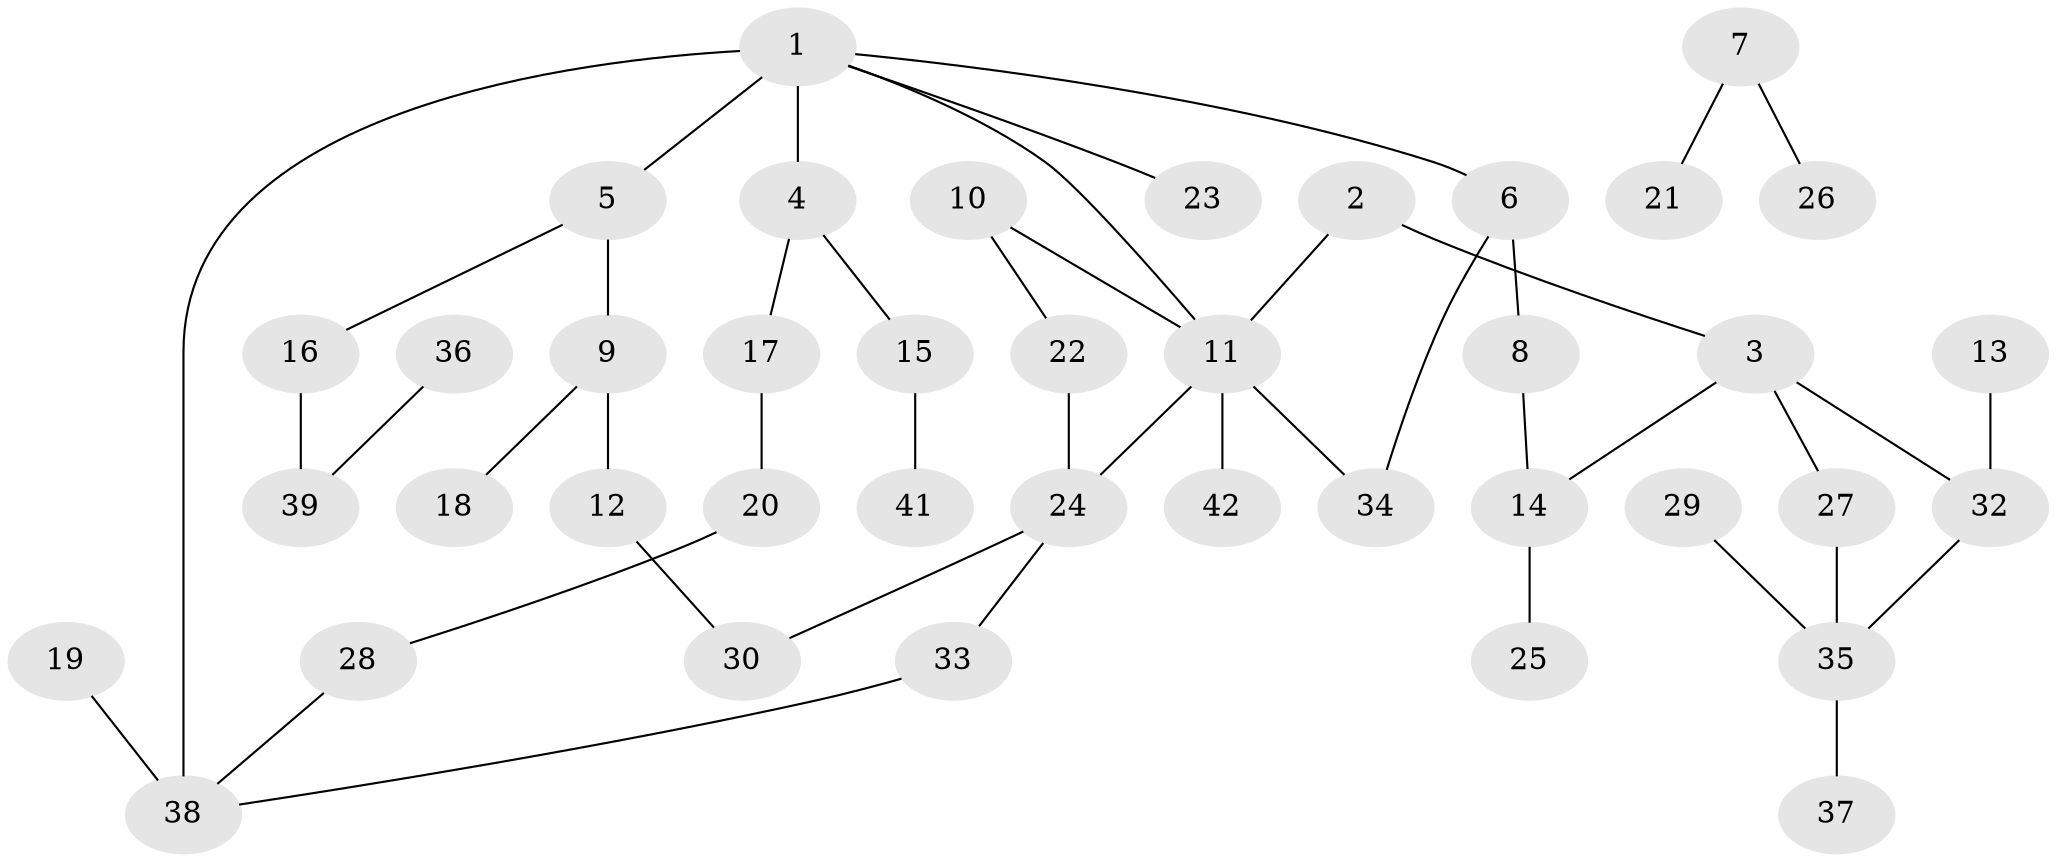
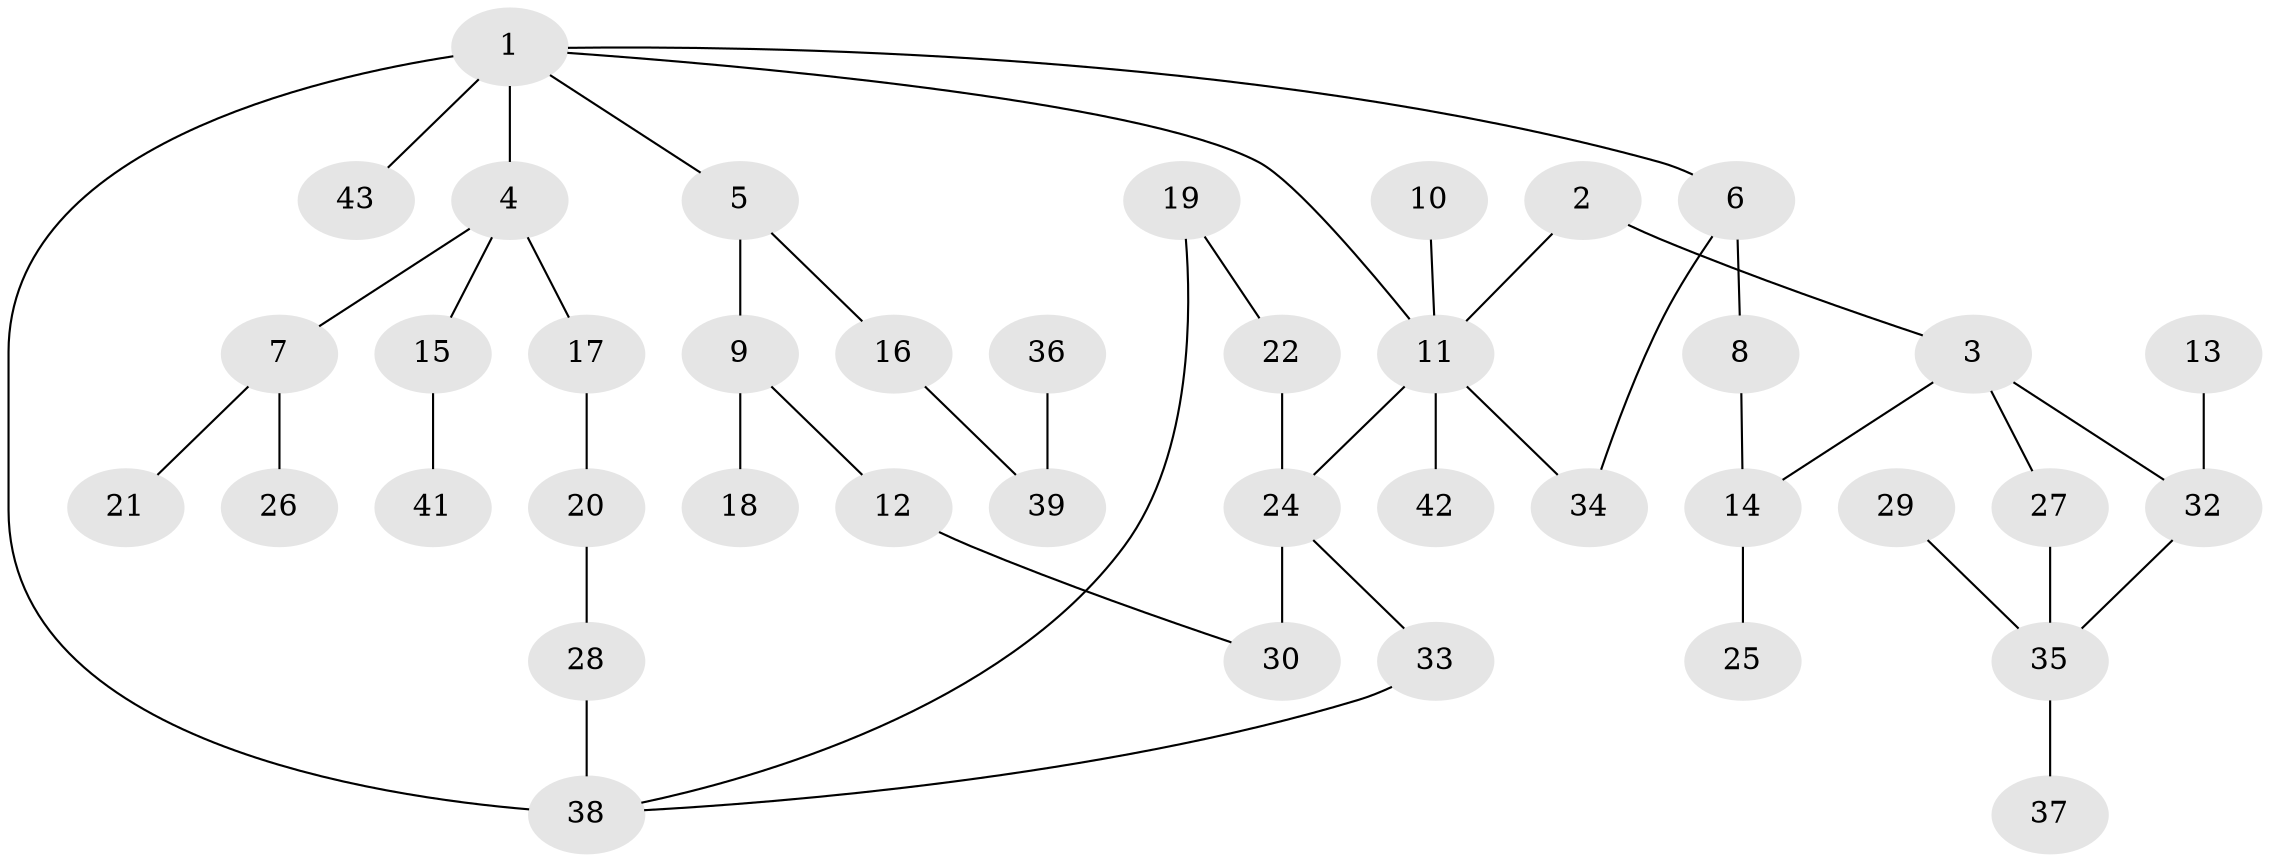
(1203, 201) -> (356, 201)
none -> (394, 277)
(1019, 277) -> (1232, 277)
